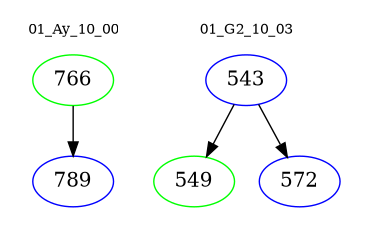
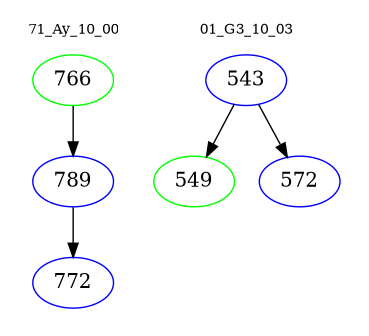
(74, 30) -> (74, 30)
(247, 30) -> (247, 30)
none -> (73, 283)
